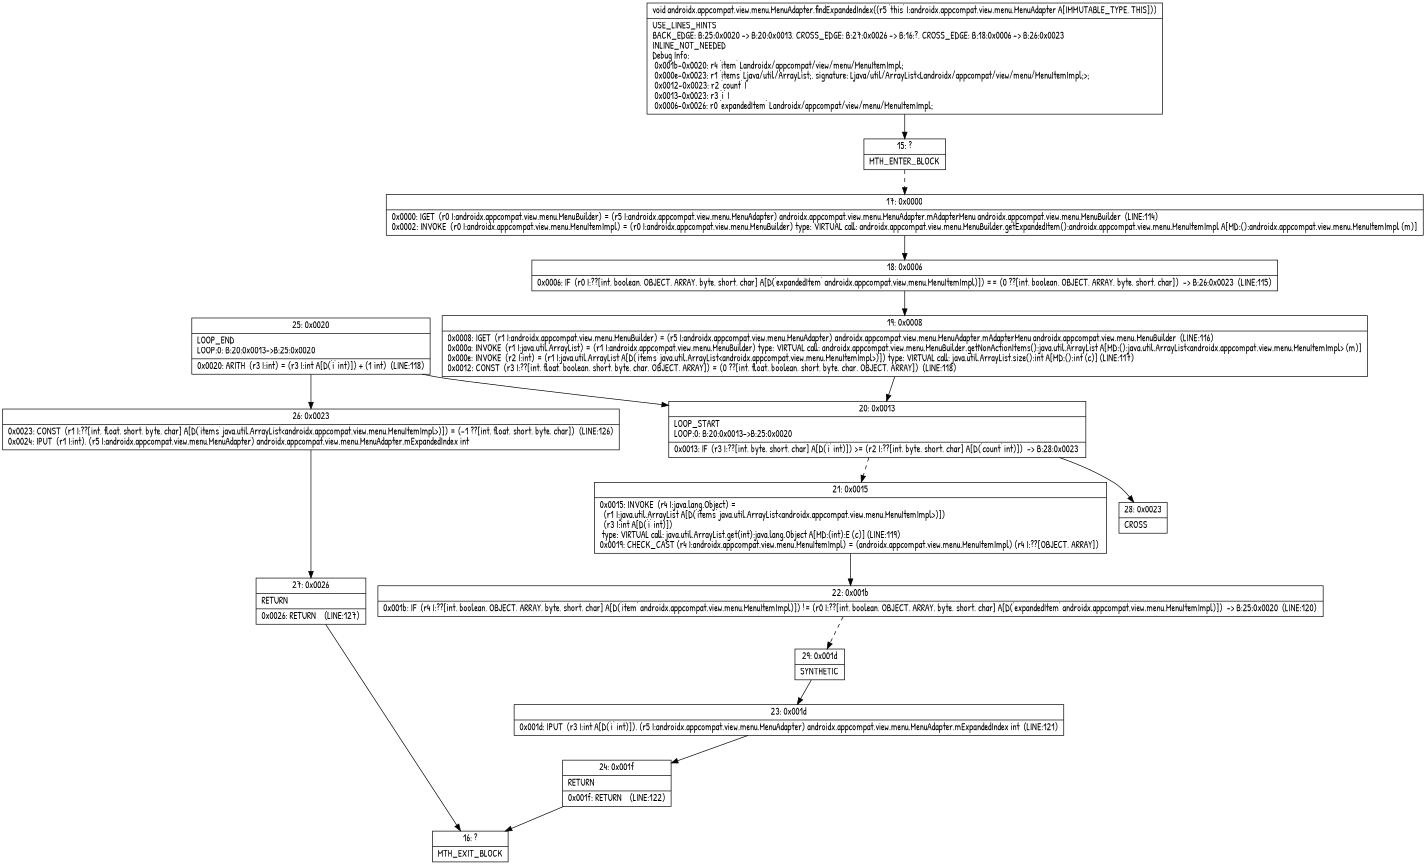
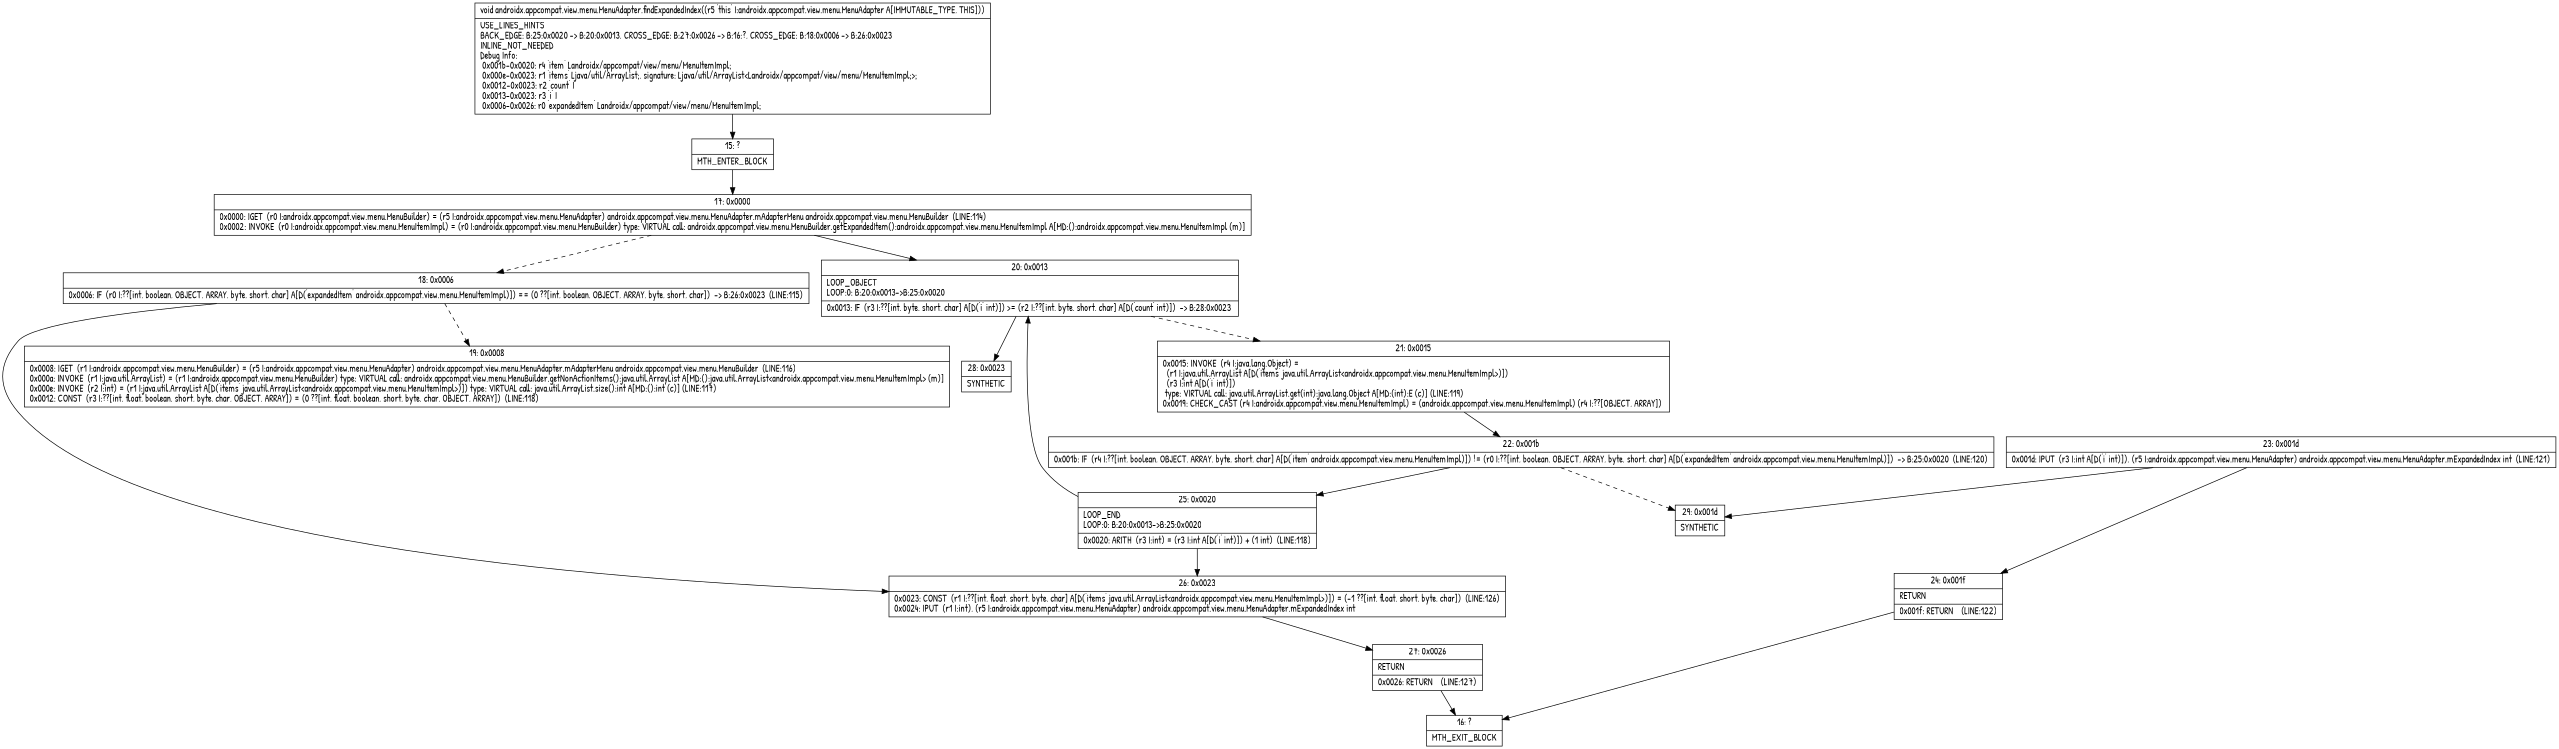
(905, 179) -> (733, 179)
(905, 244) -> (577, 253)
(905, 300) -> (455, 322)
(892, 386) -> (862, 247)
(697, 424) -> (852, 283)
none -> (1387, 481)
(1136, 525) -> (986, 384)
none -> (297, 530)
(806, 689) -> (1942, 492)
